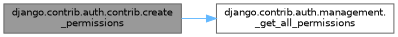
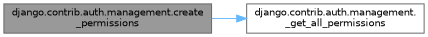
(93, 19) -> (108, 19)
